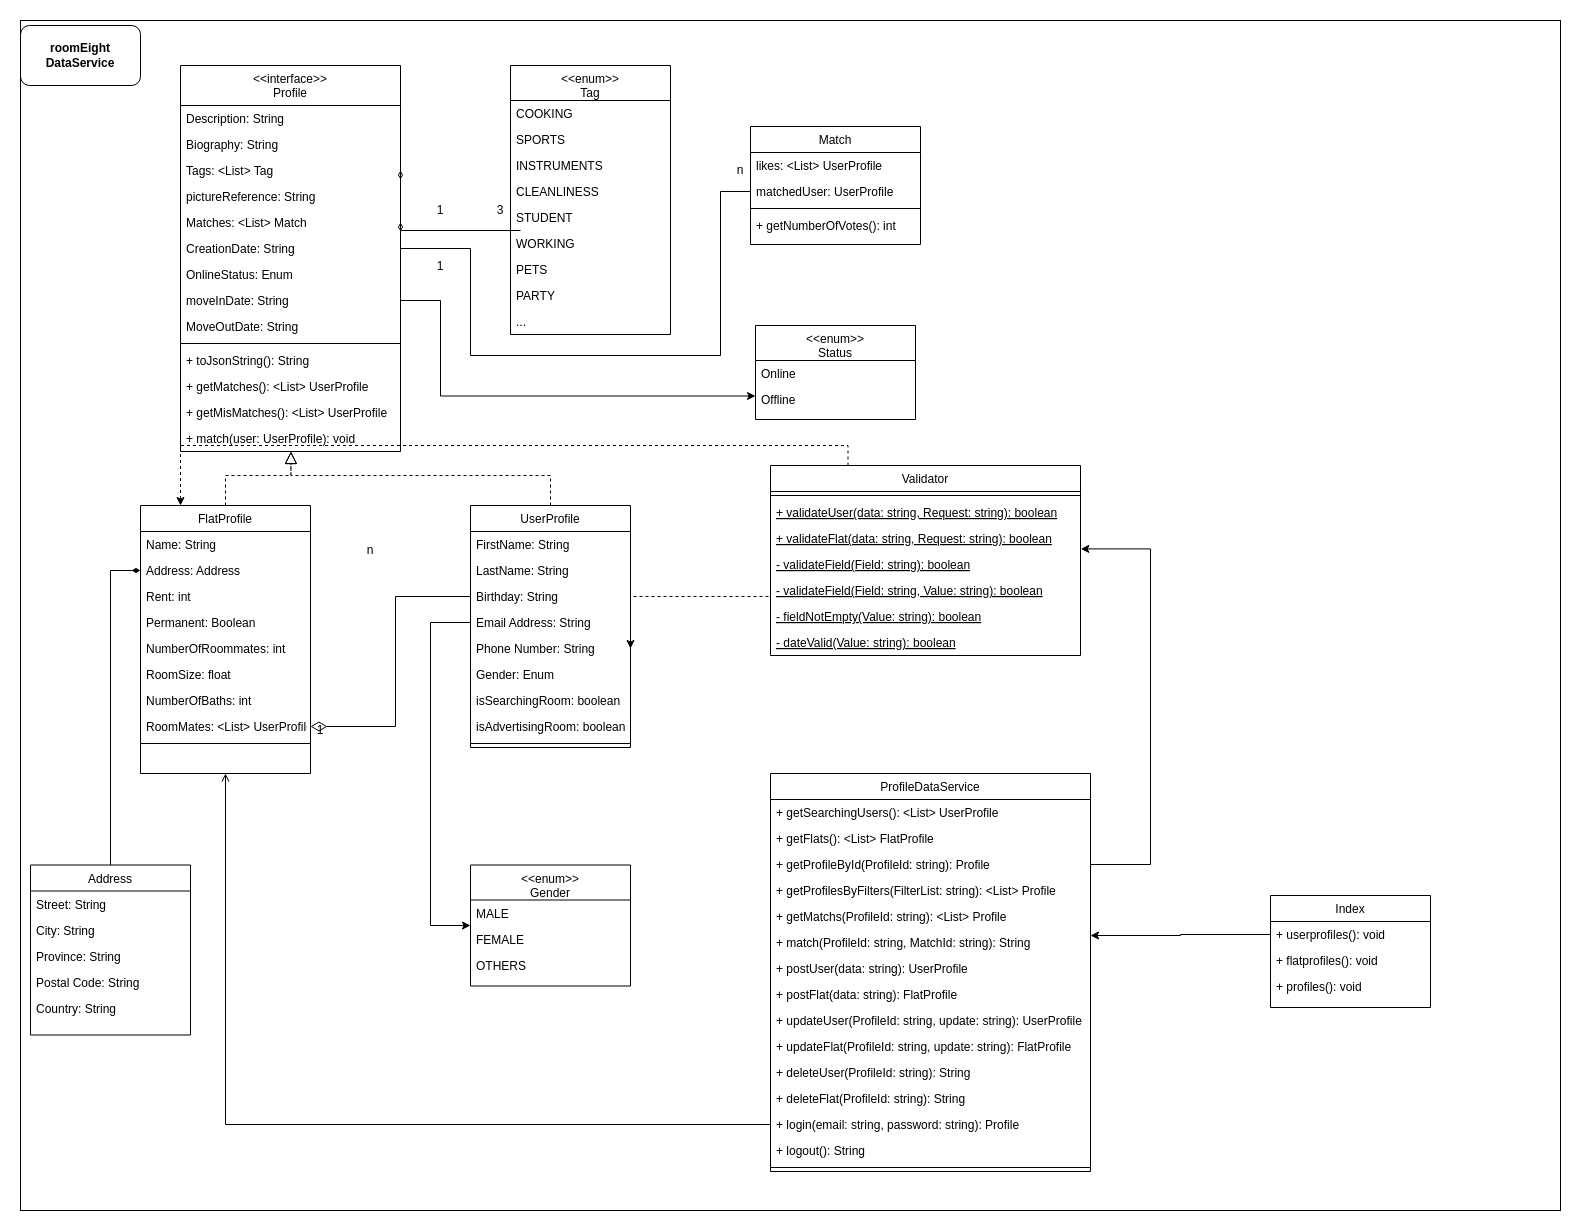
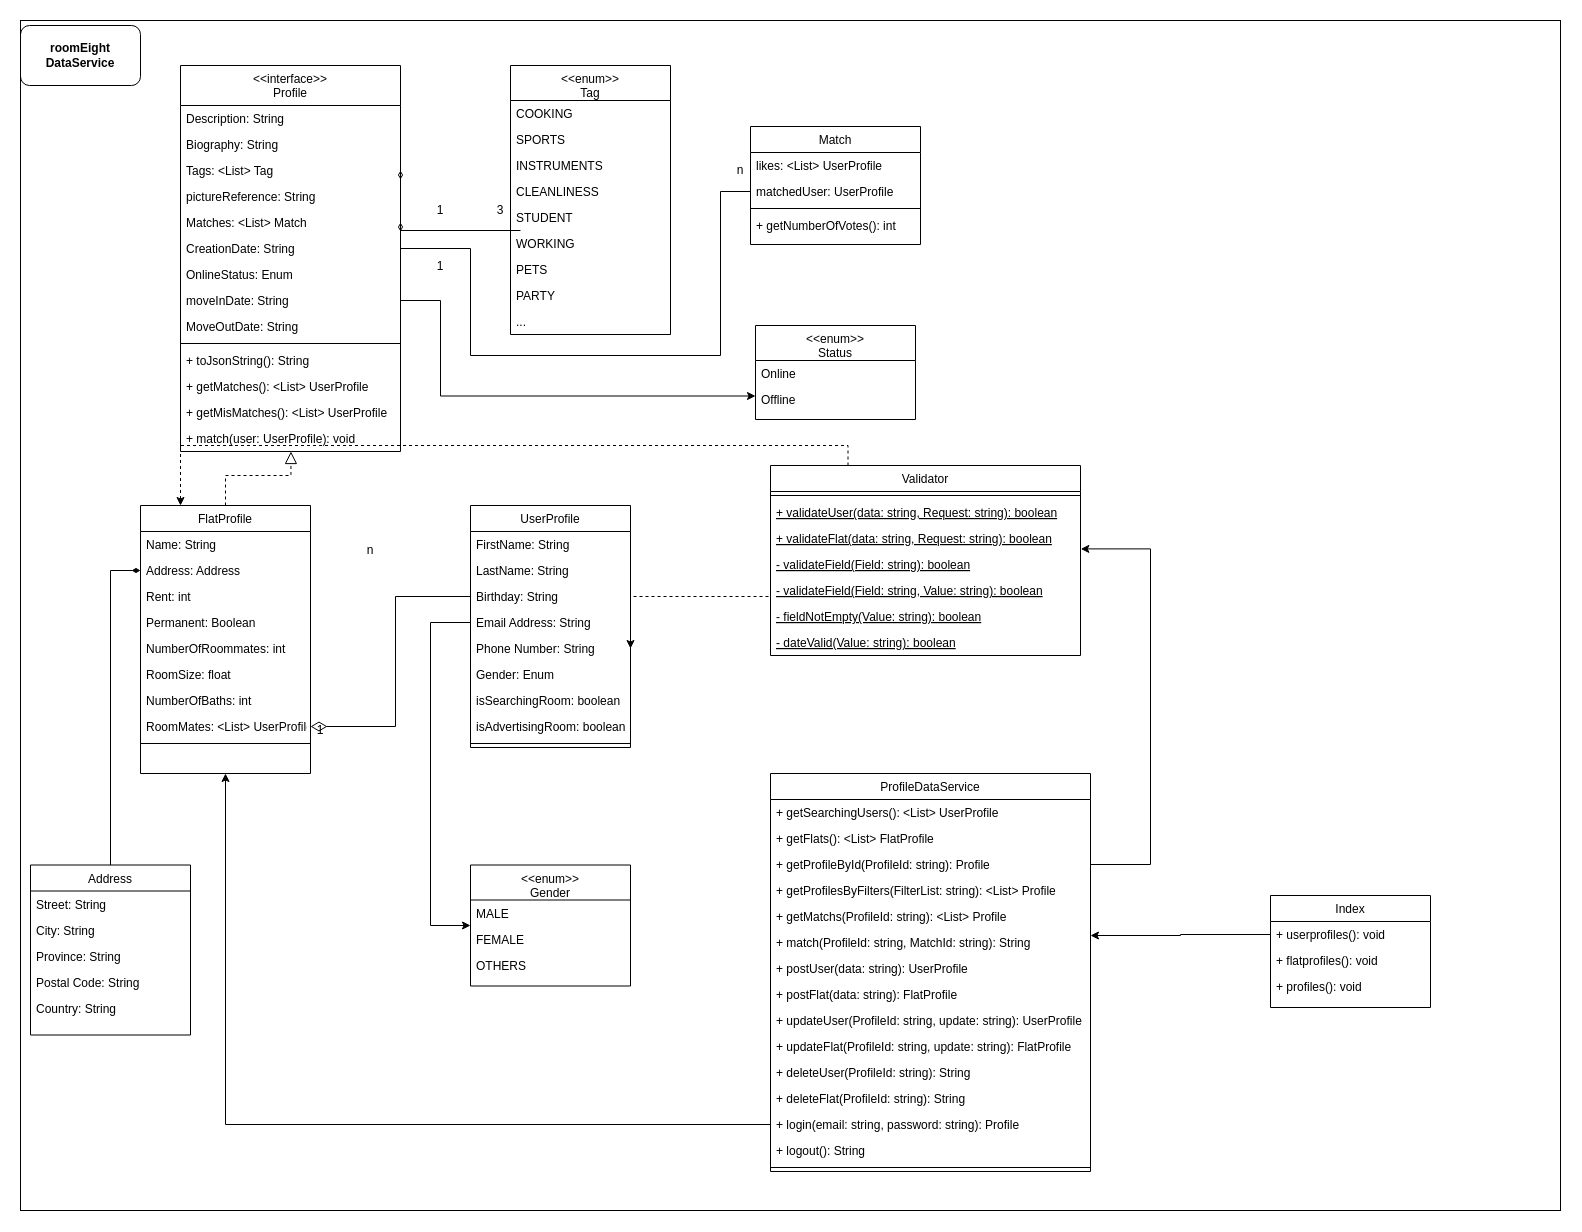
(436, 476) -> none
(226, 780) -> (226, 782)
